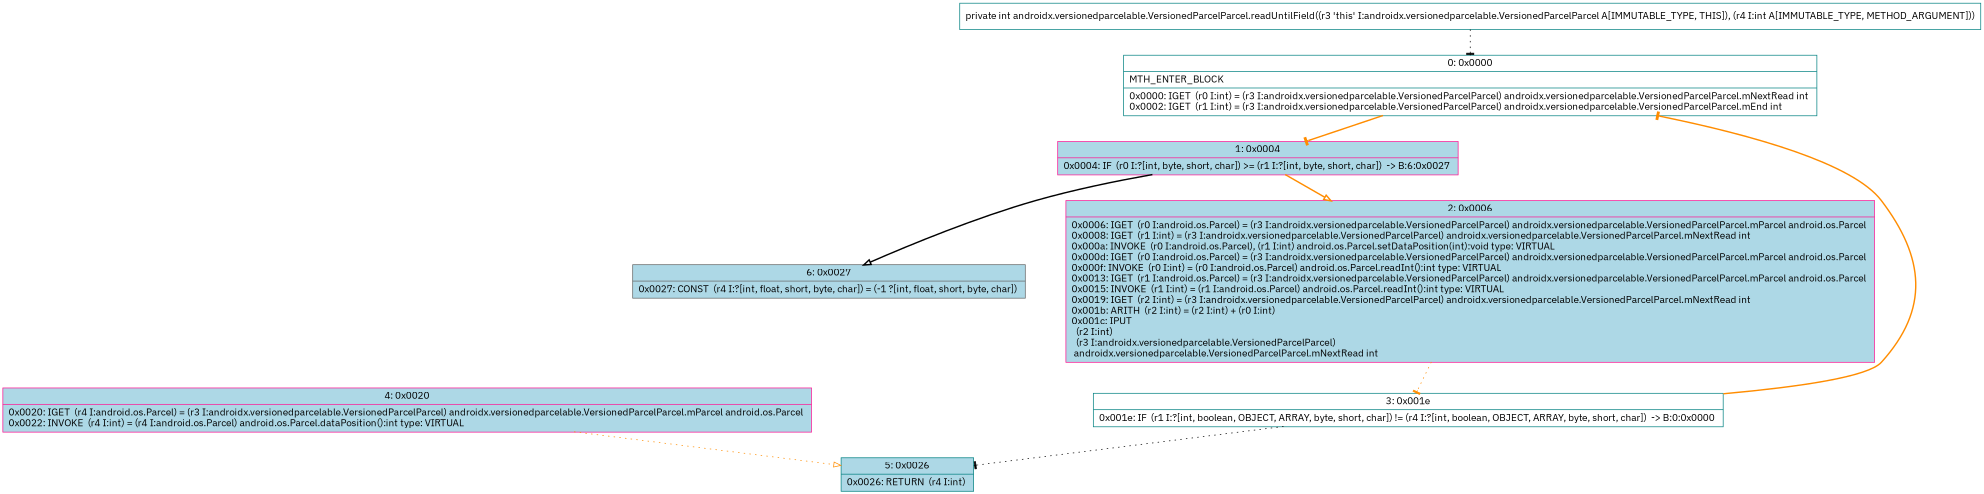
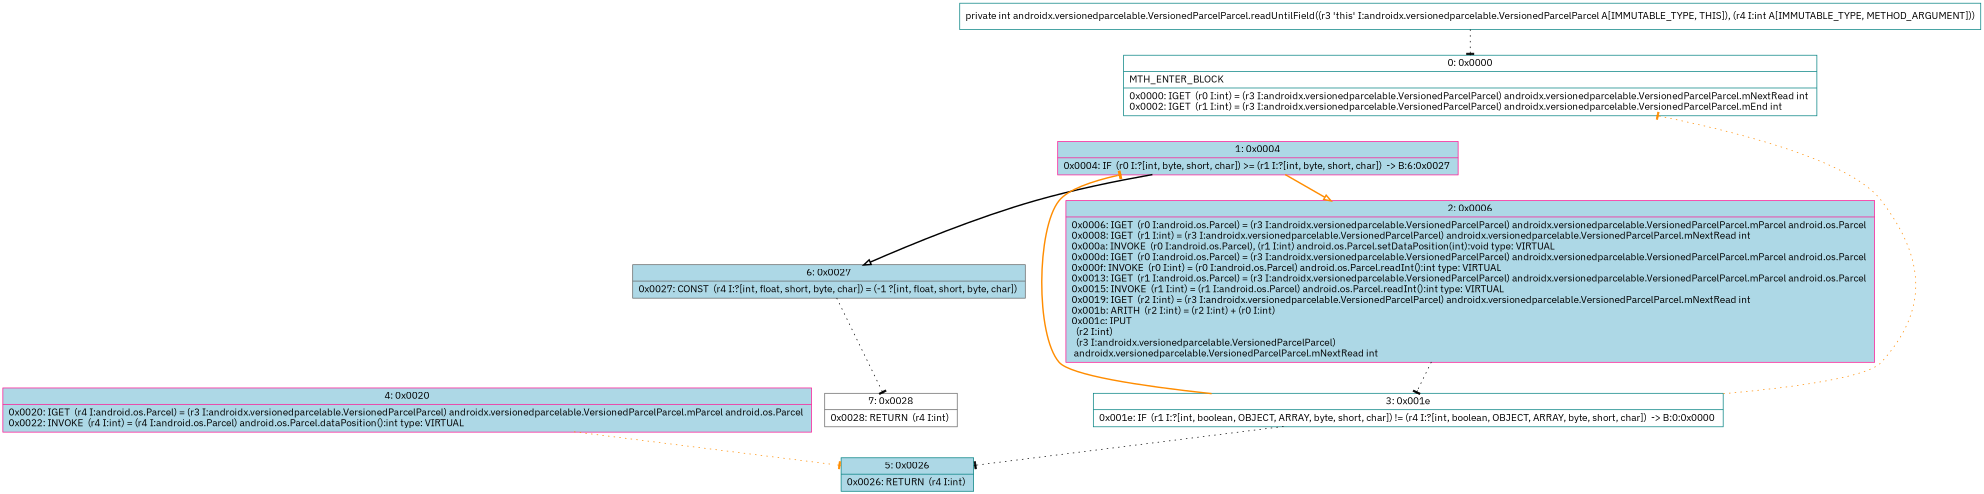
(1346, 128) -> (1046, 327)
(1907, 244) -> (1907, 244)
(1424, 376) -> (1424, 376)
none -> (891, 410)
(704, 448) -> (704, 448)
